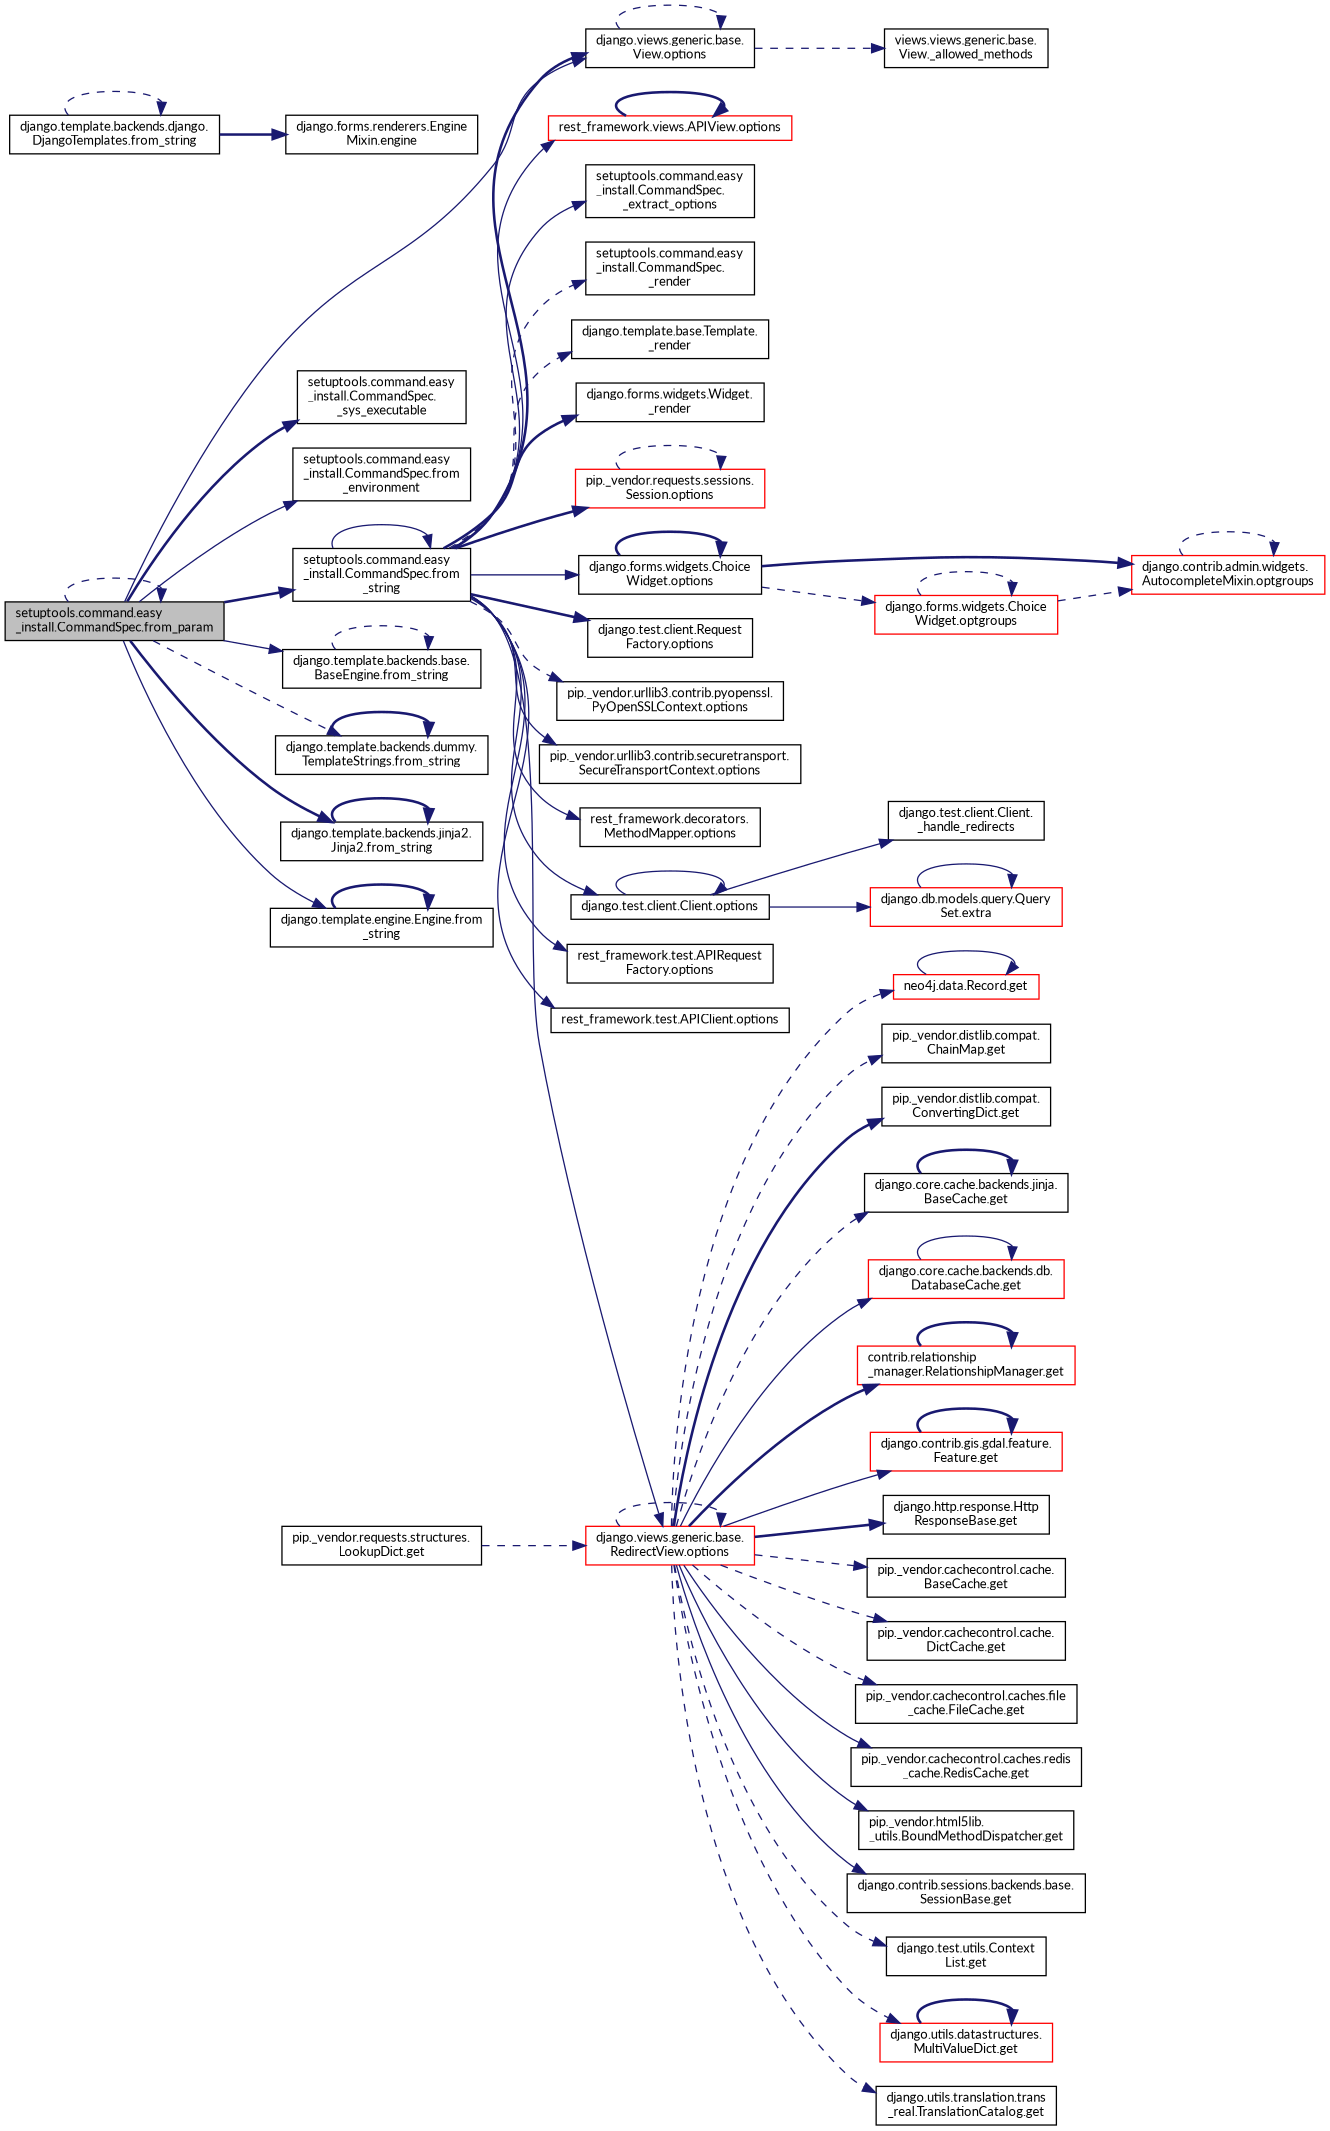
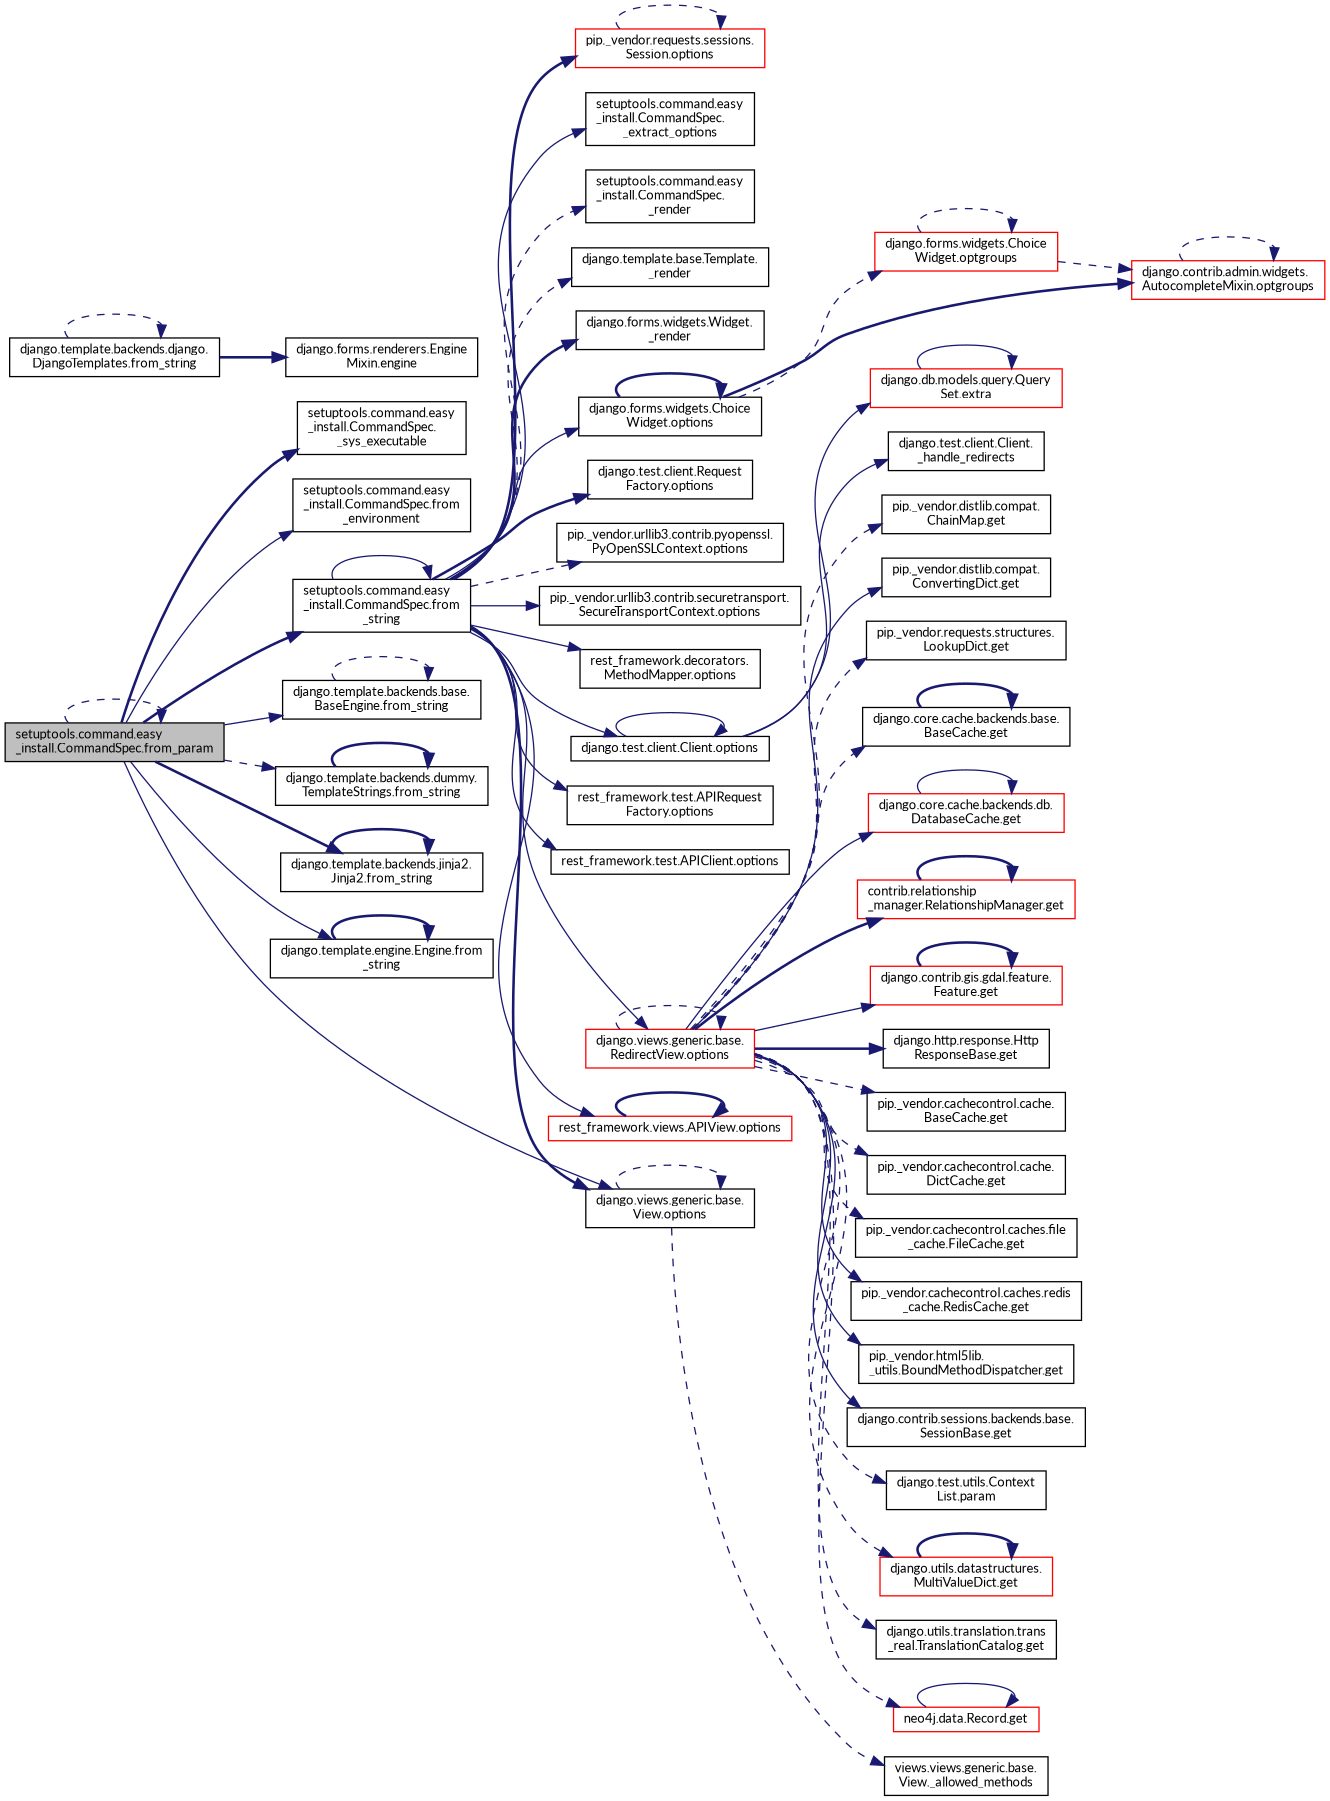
(966, 1193) -> (966, 727)
(734, 1305) -> (817, 820)
(527, 1546) -> (810, 861)
(966, 1956) -> (966, 1490)
